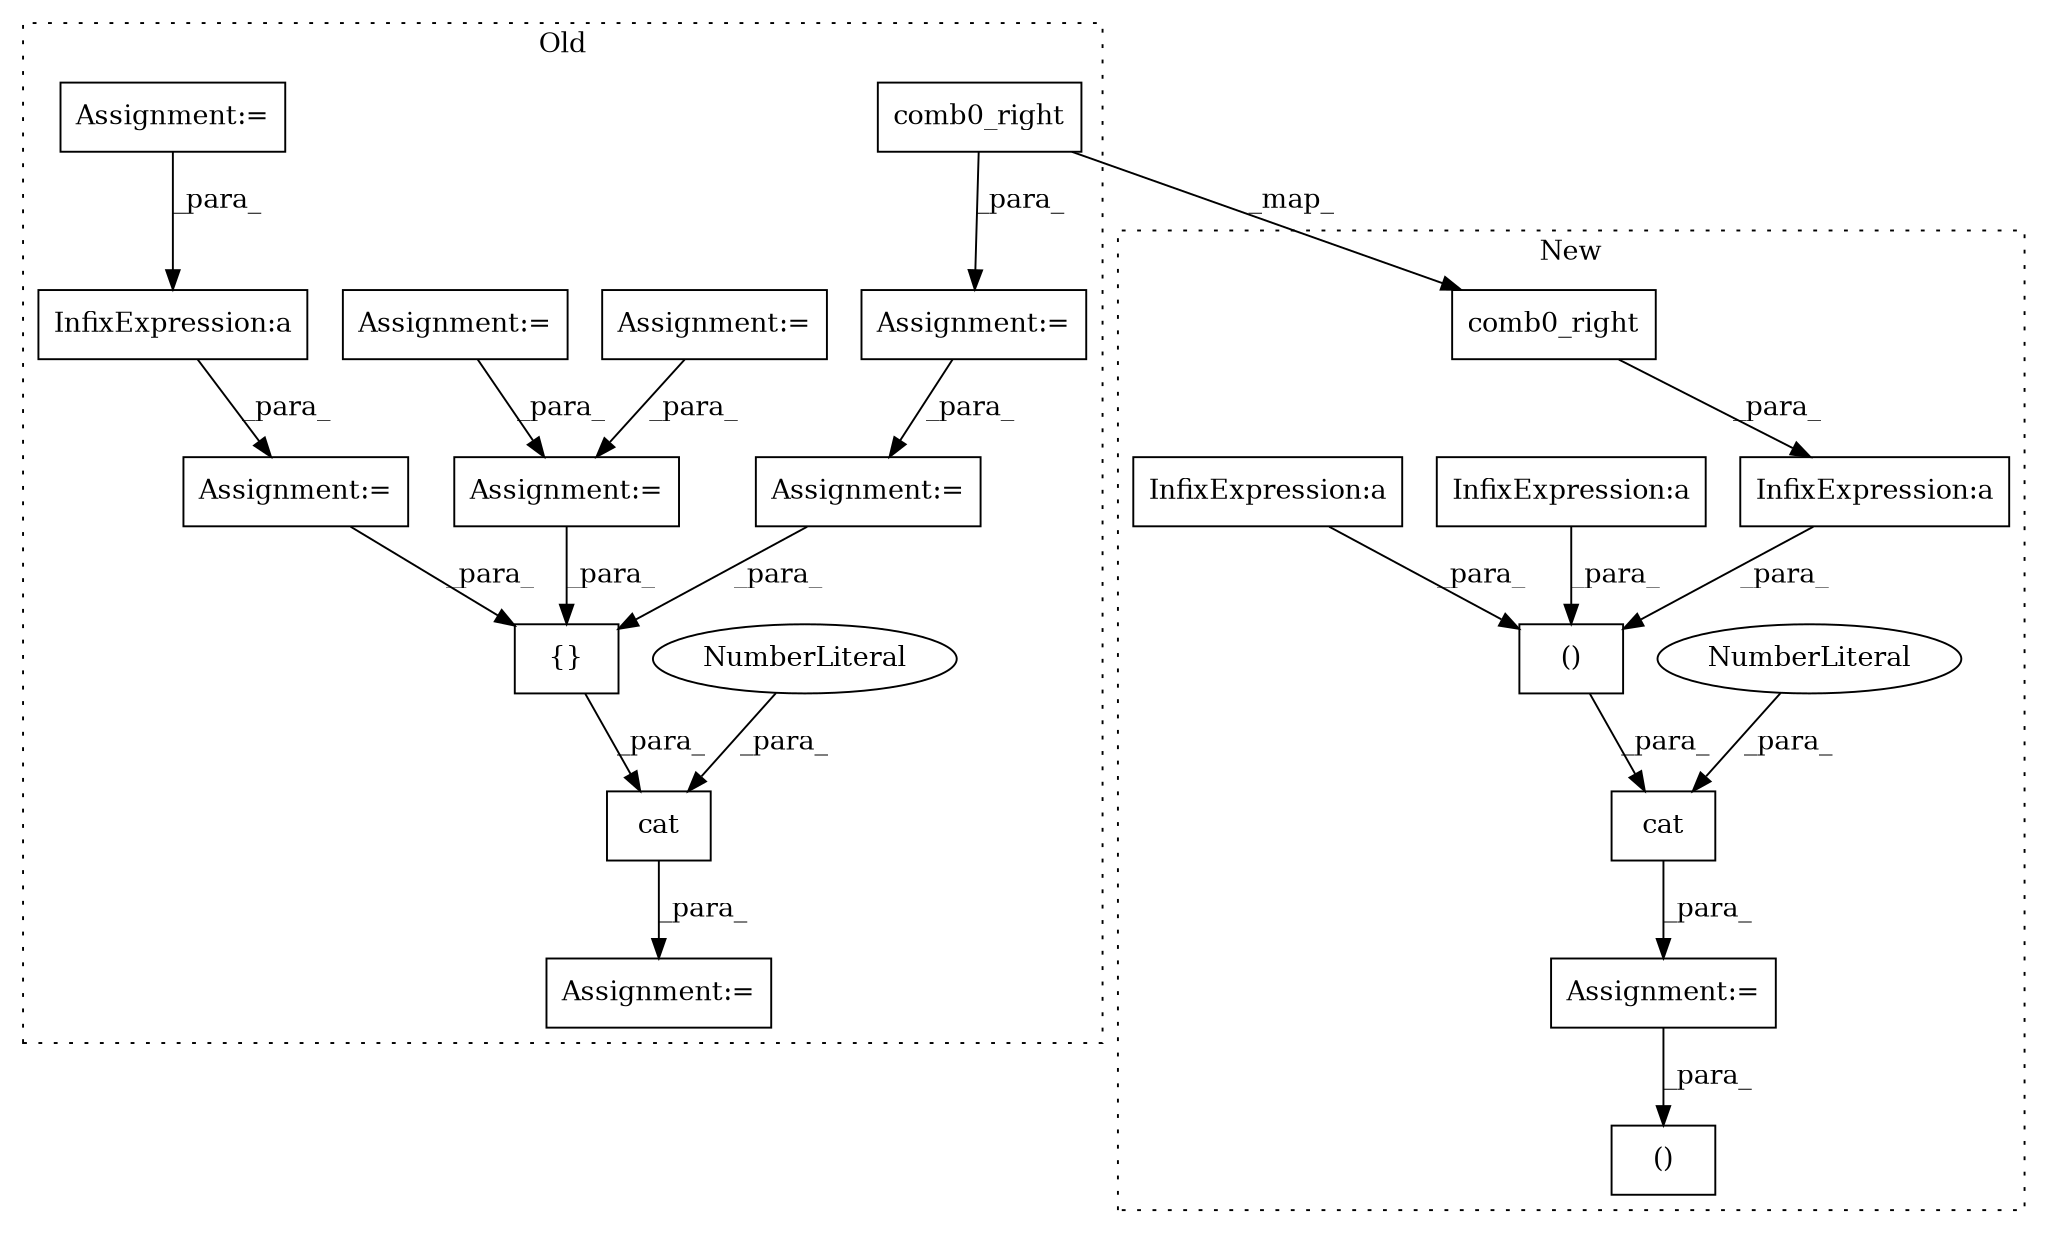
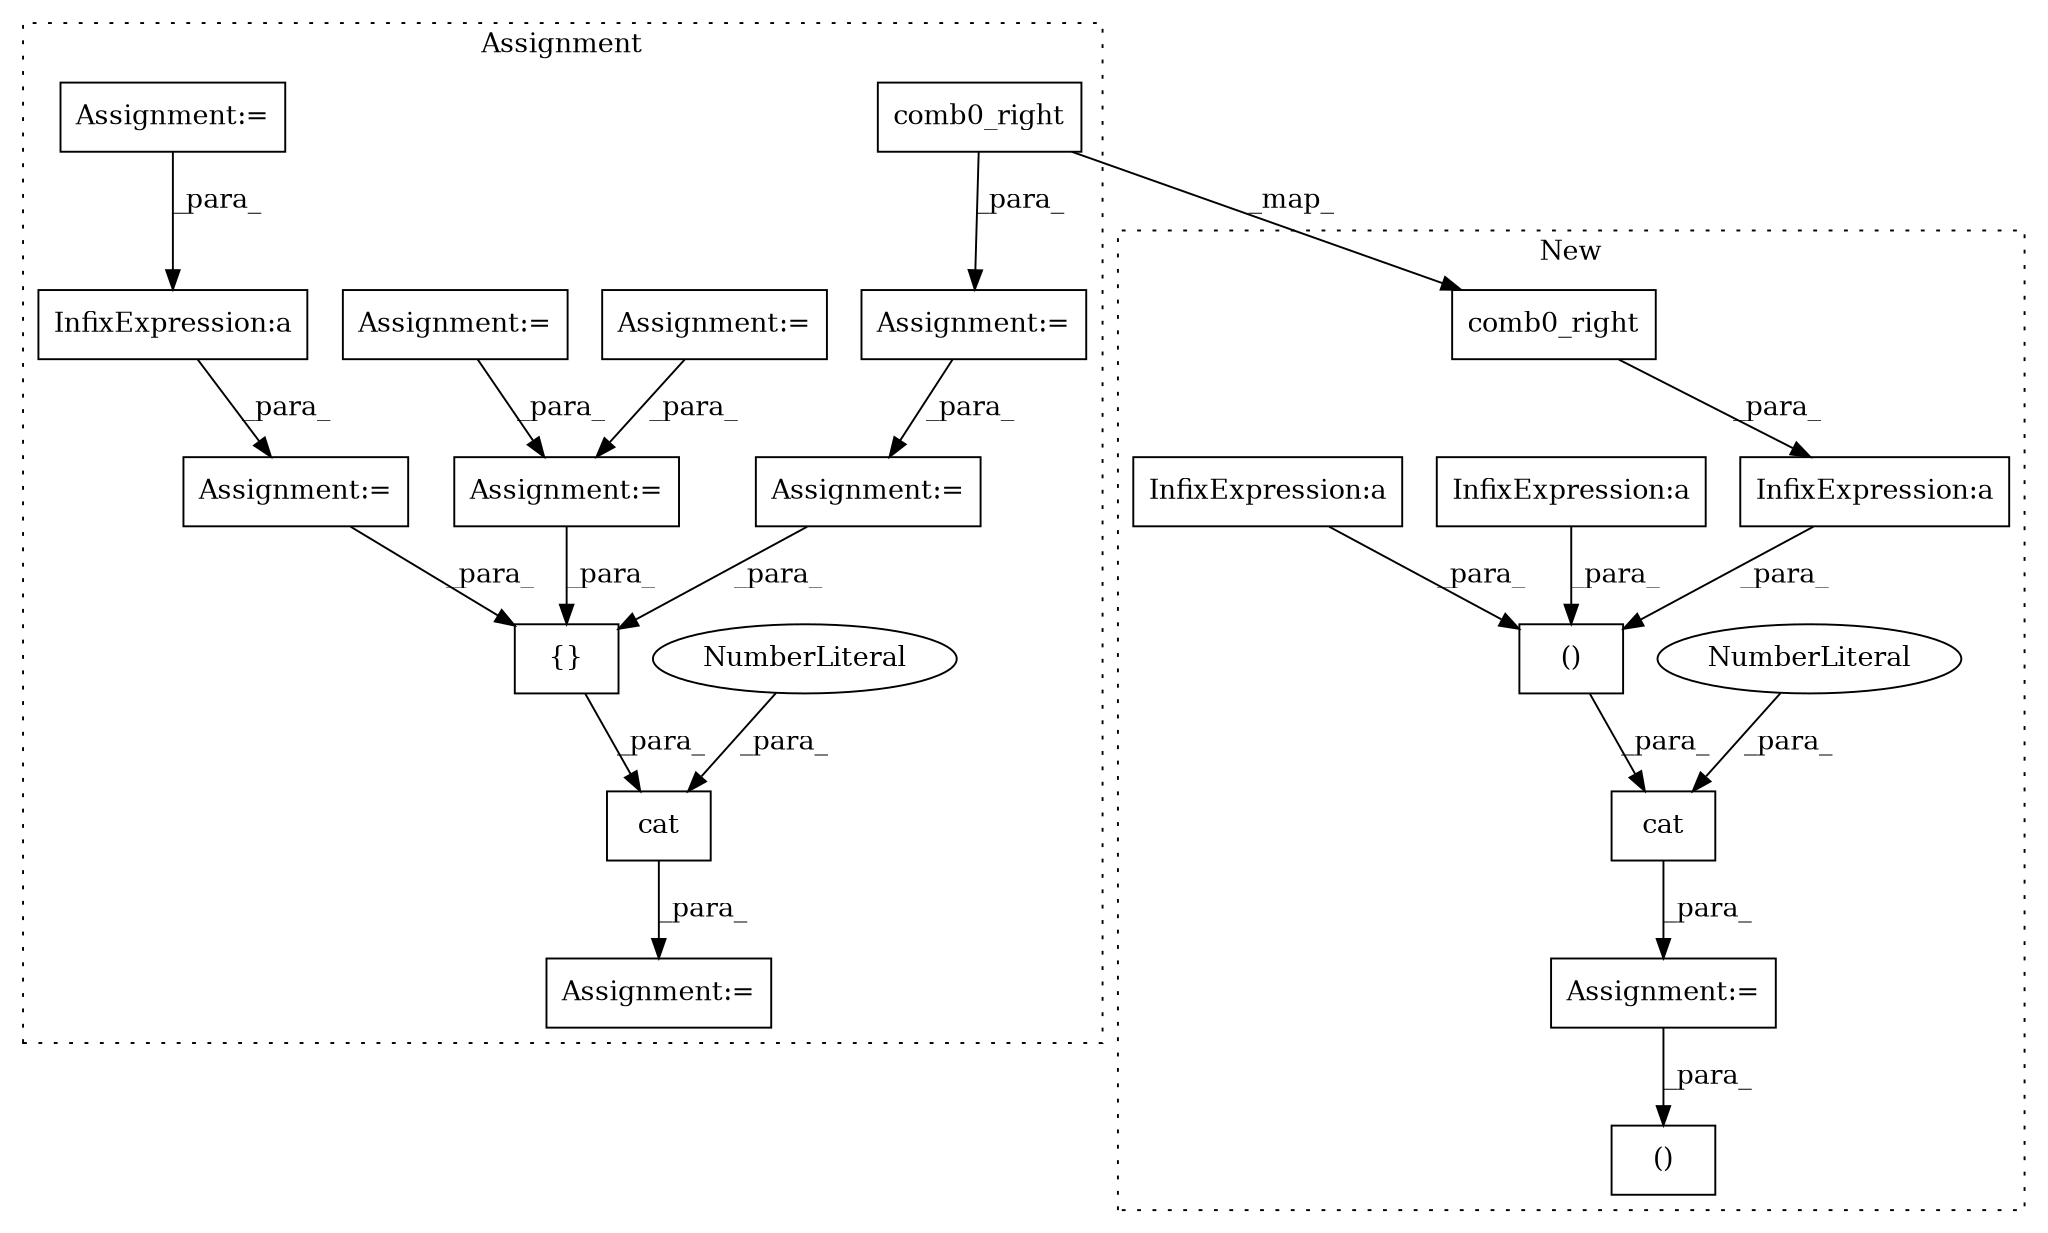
(563, 45) -> (563, 45)
